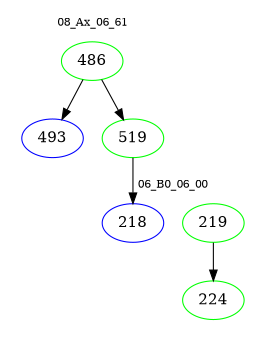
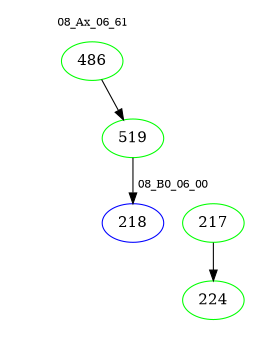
(53, 138) -> none
(173, 185) -> (173, 185)
(213, 223) -> (213, 223)
